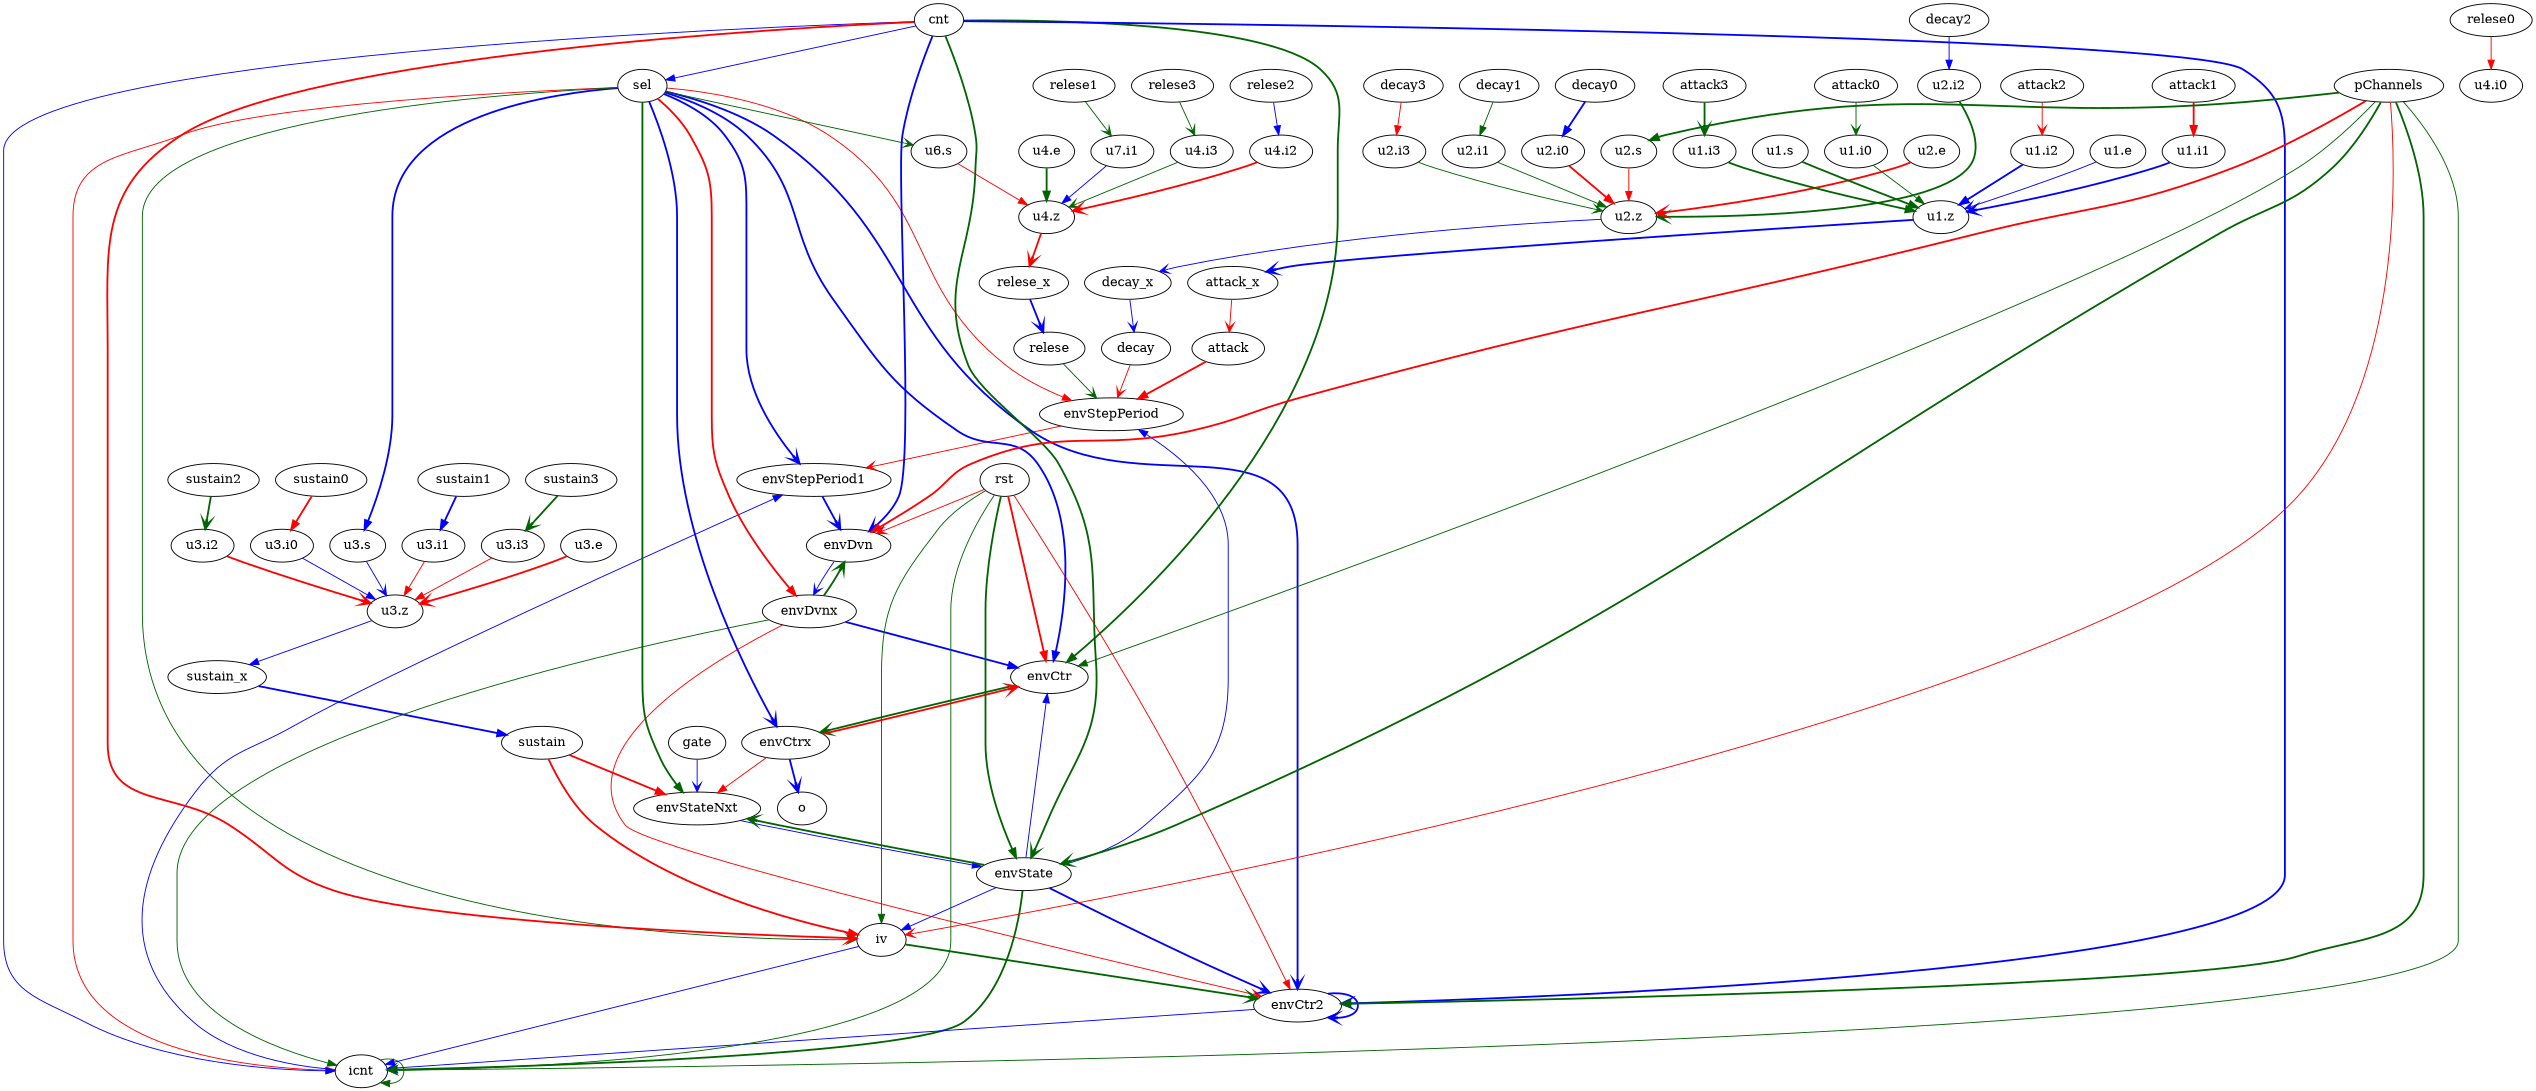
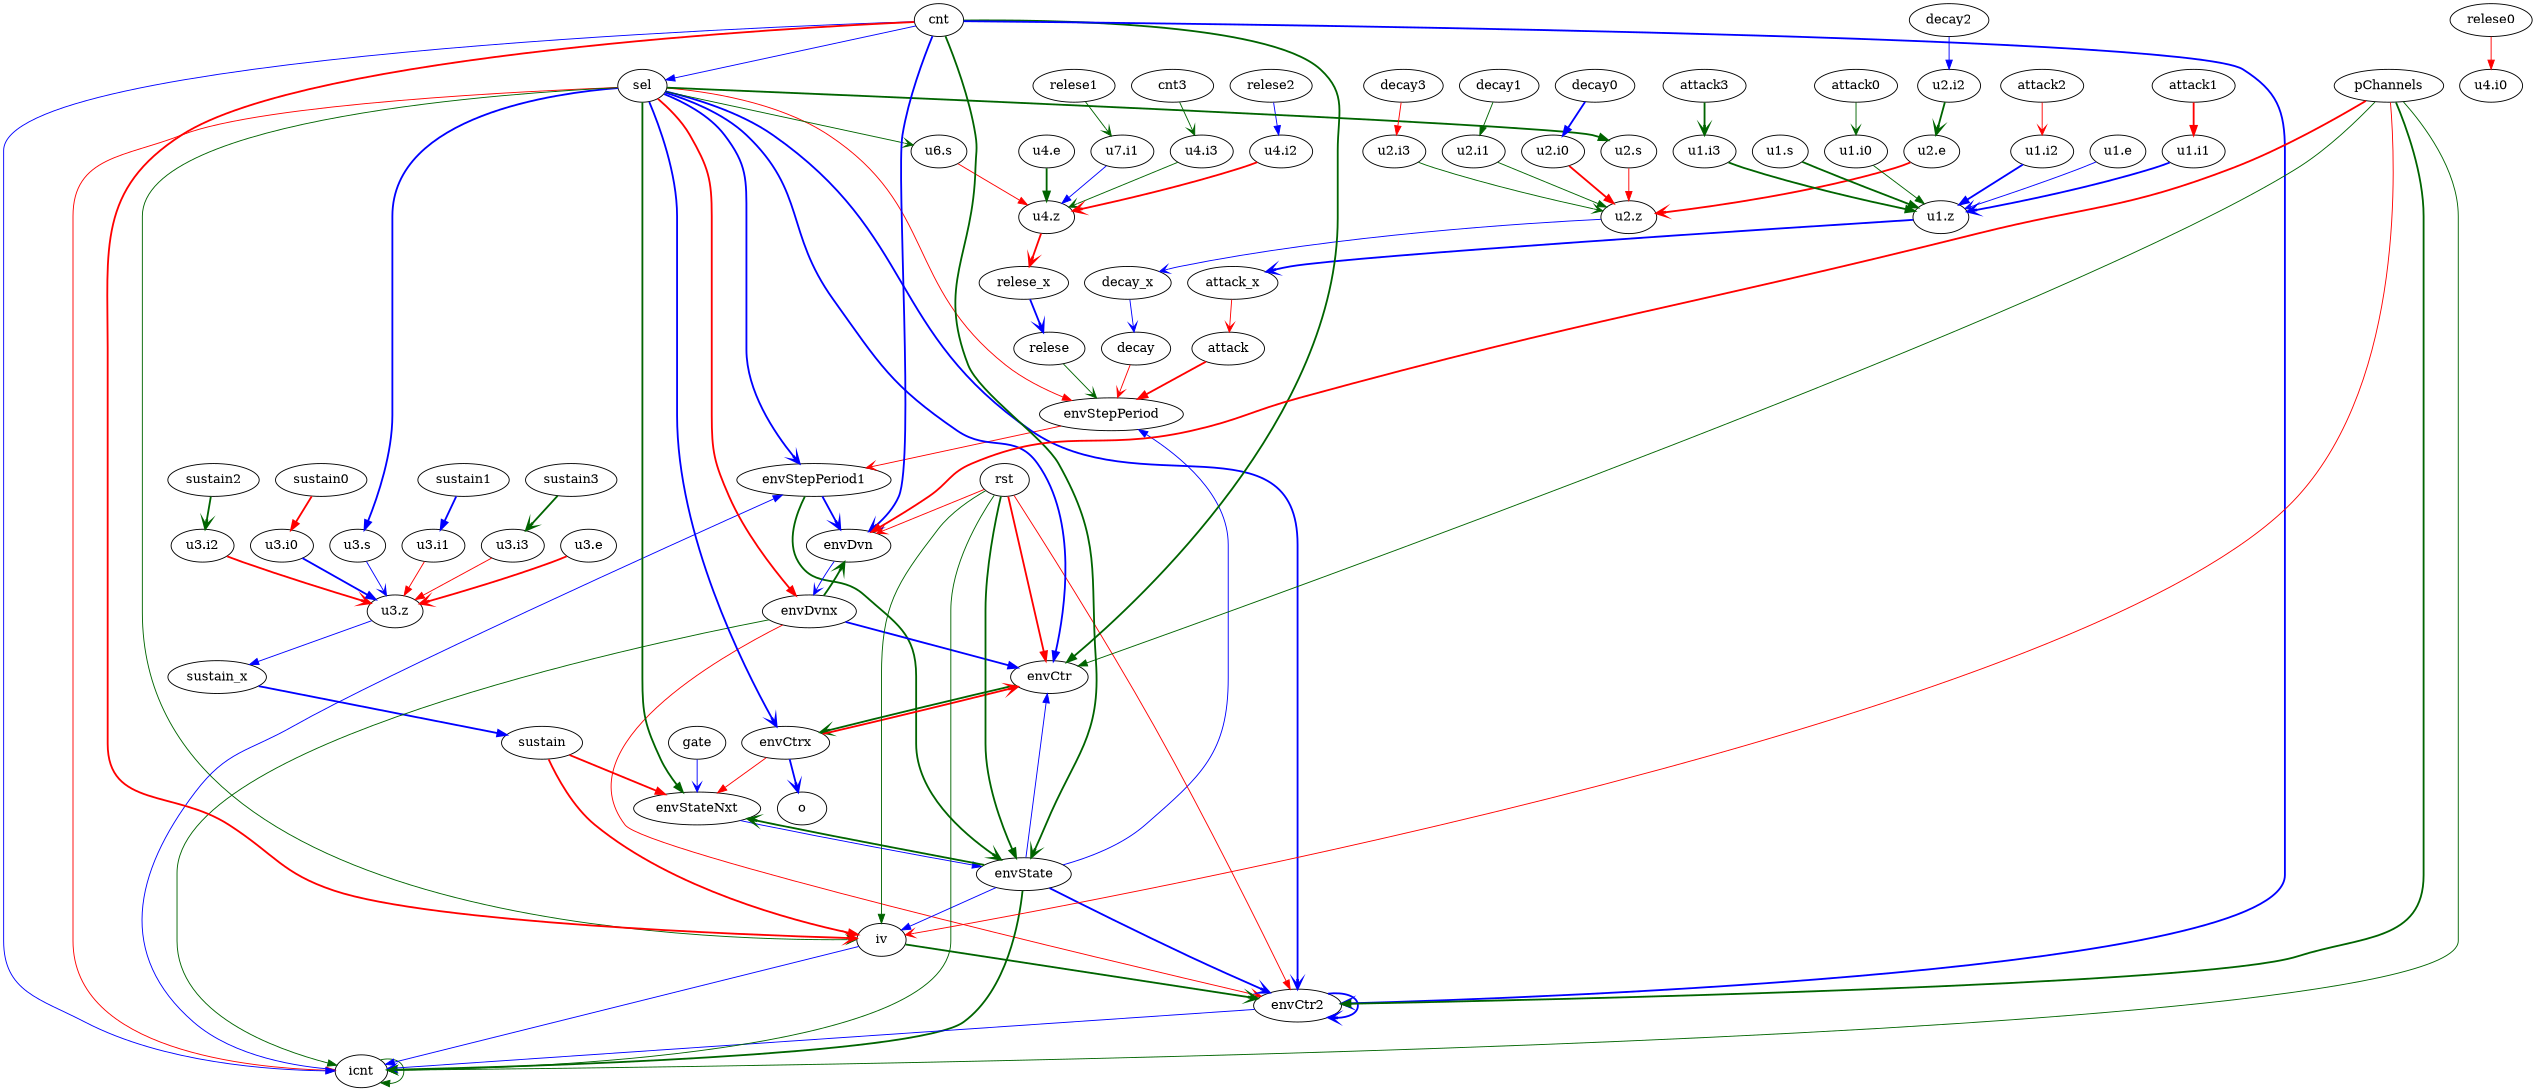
(1173, 86) -> (1173, 86)
(1998, 106) -> (1133, 108)
(1857, 206) -> (1942, 114)
(1751, 521) -> (914, 657)
(335, 576) -> (335, 576)
